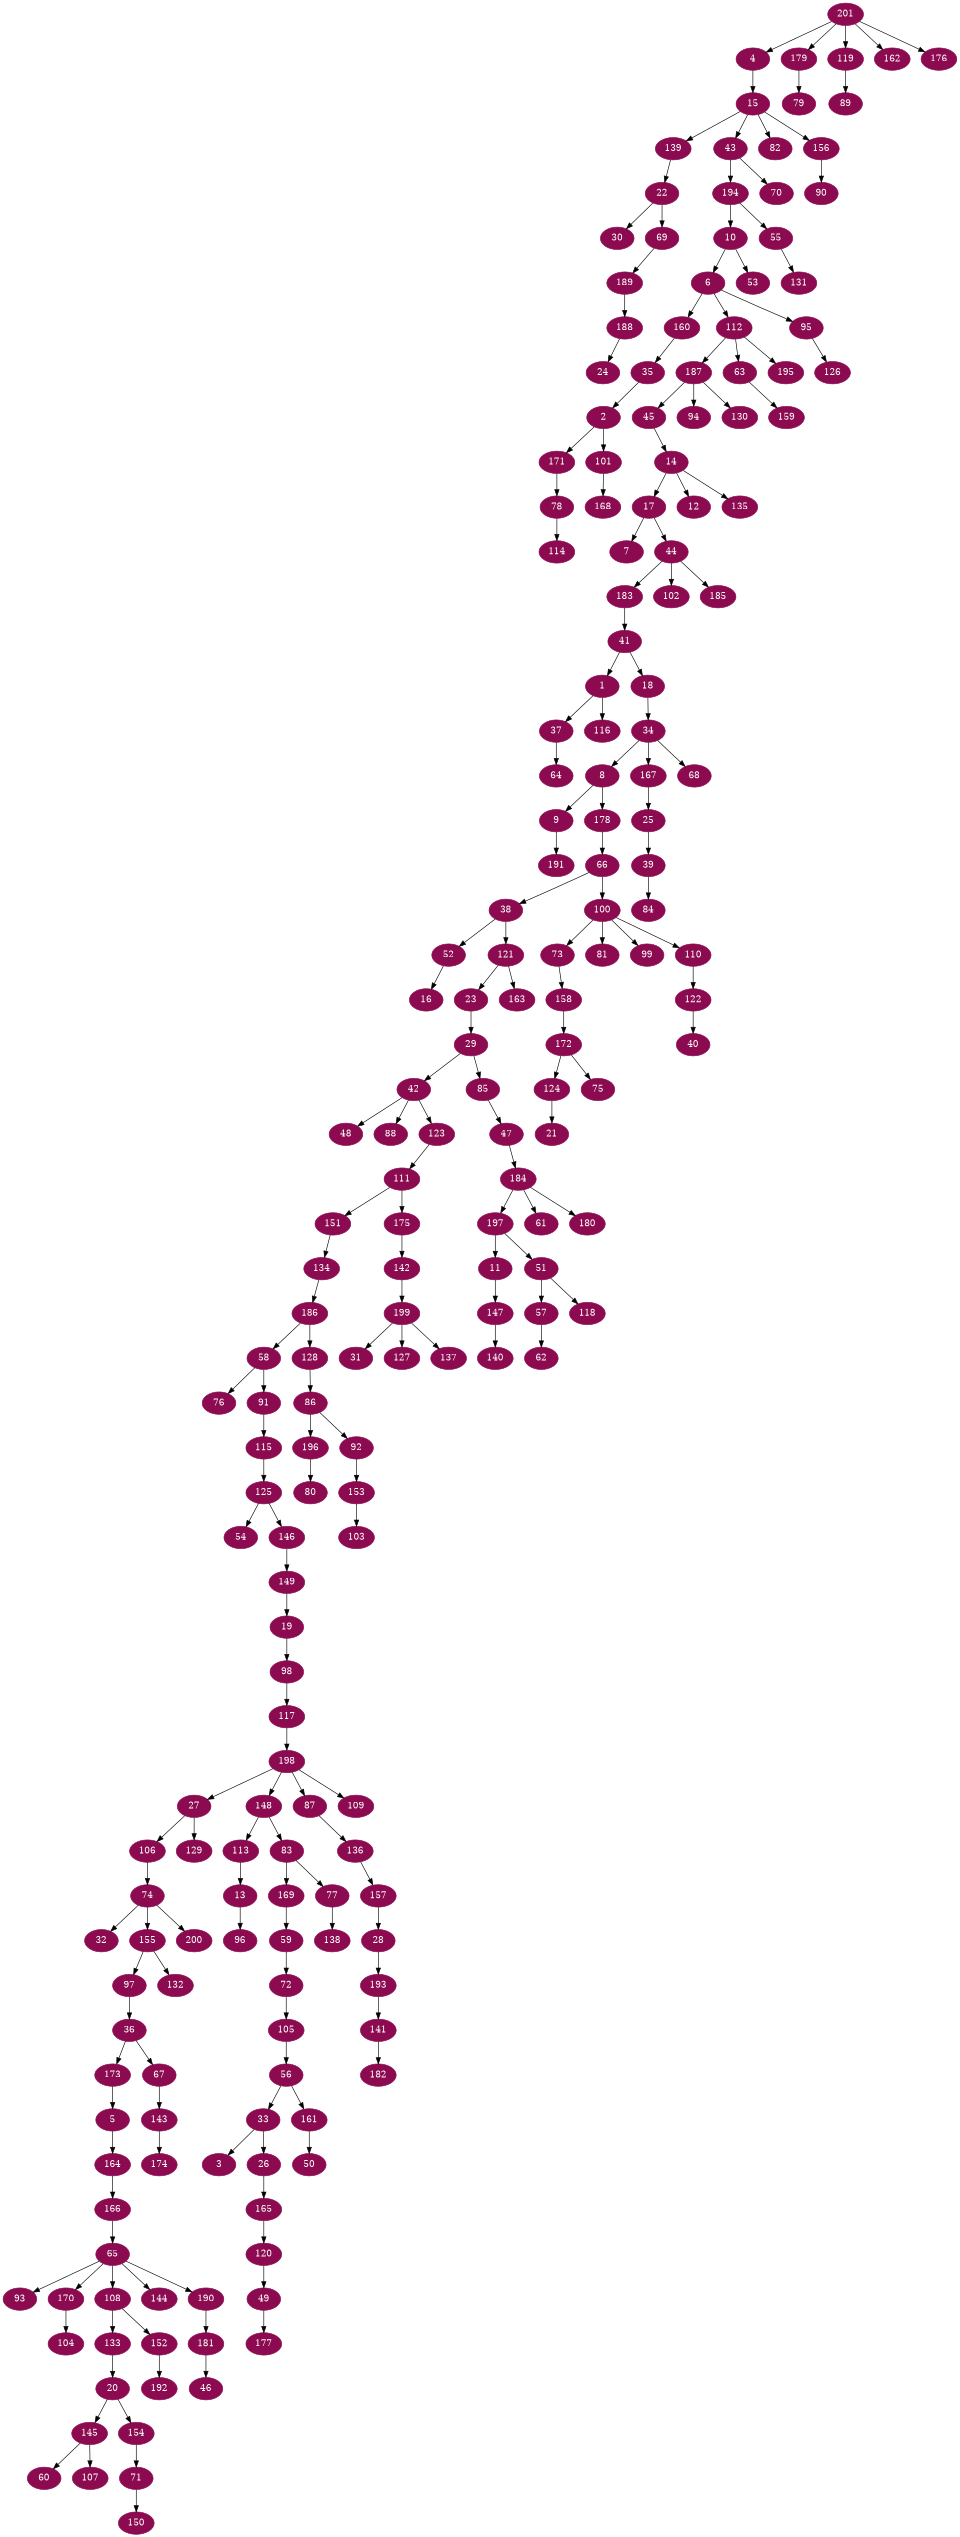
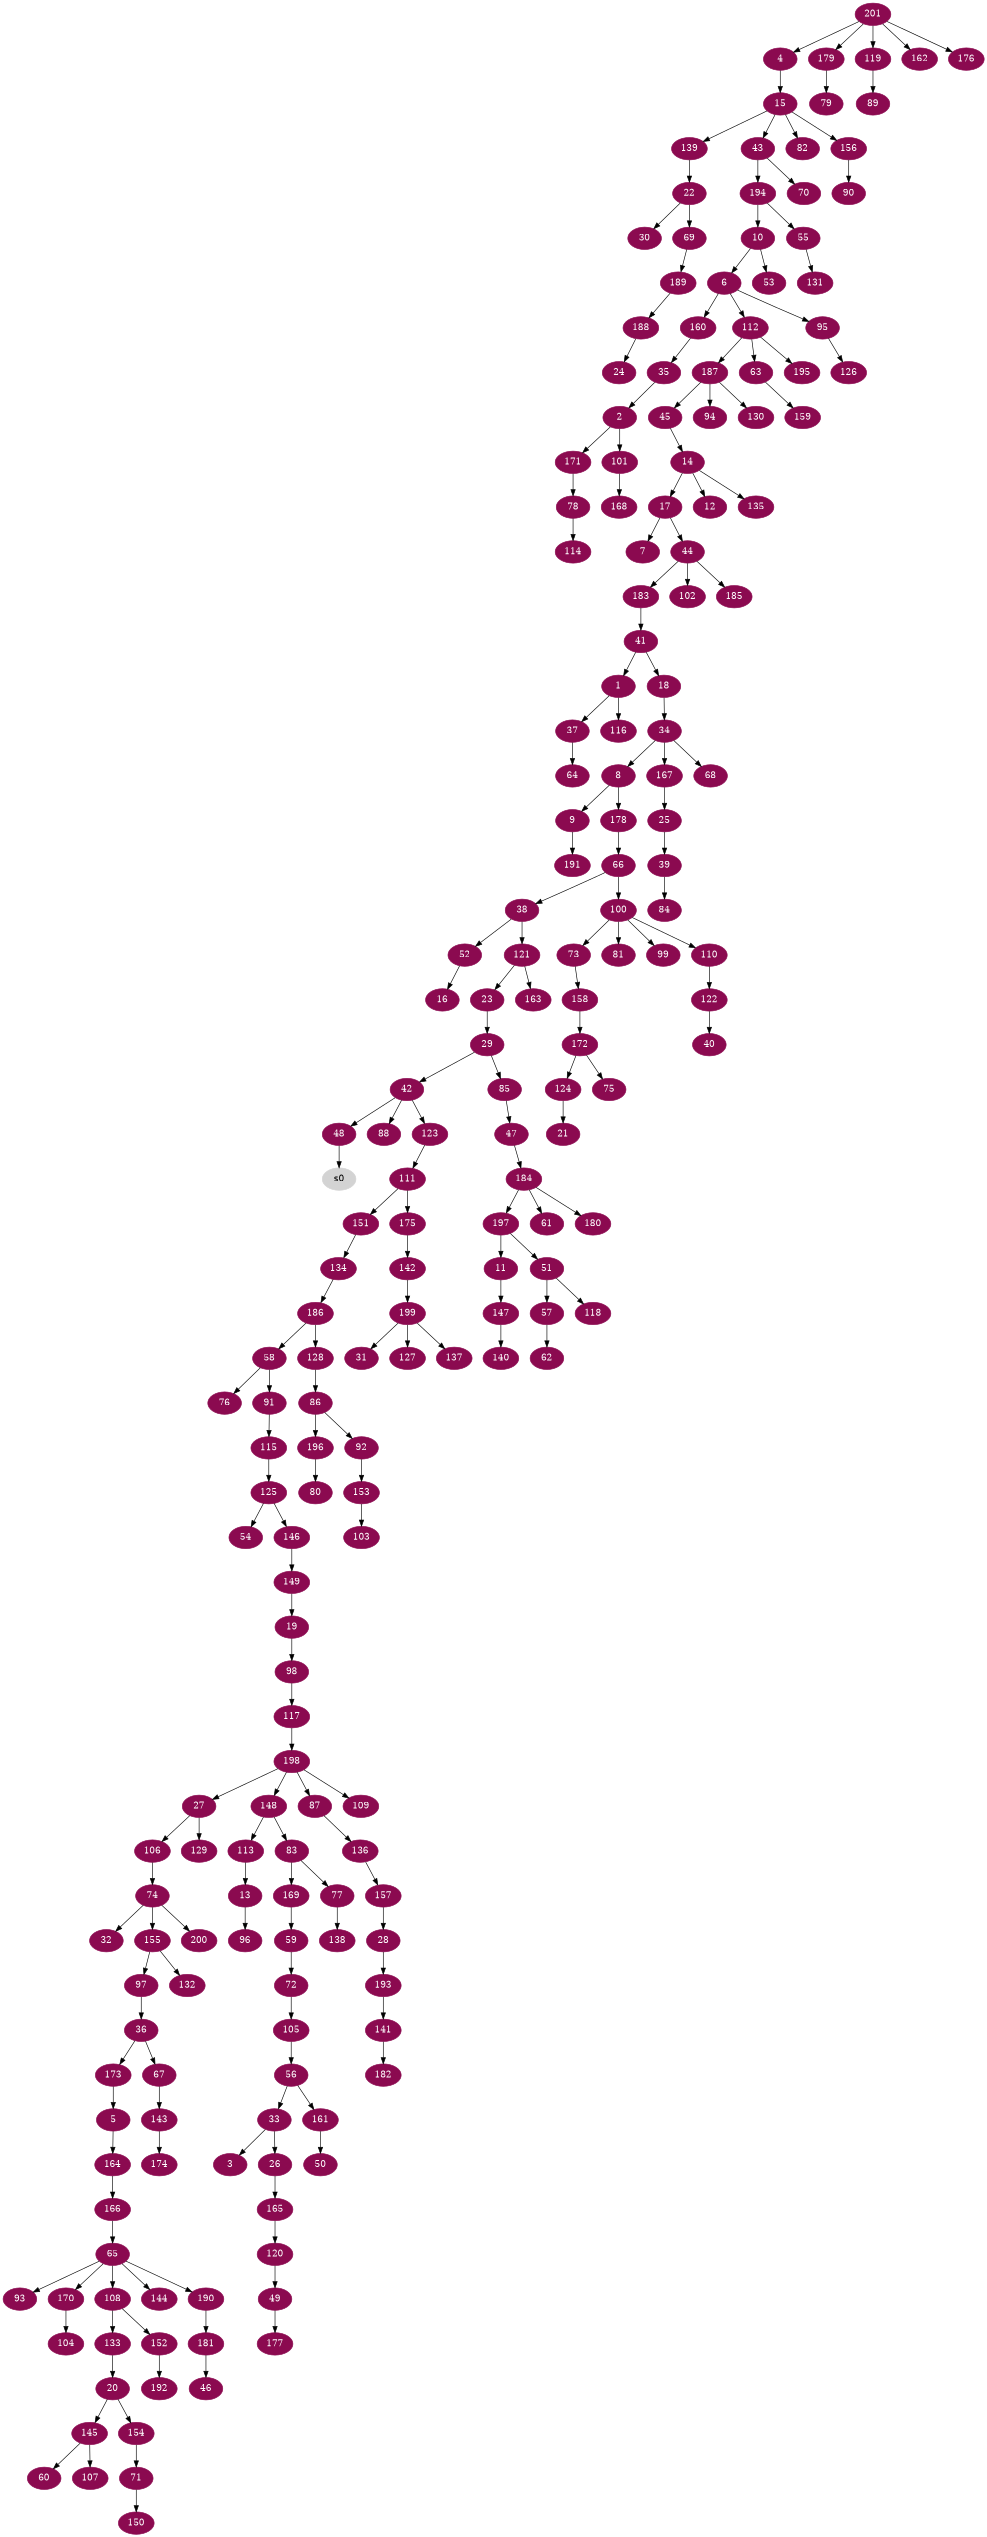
none -> (339, 1179)
